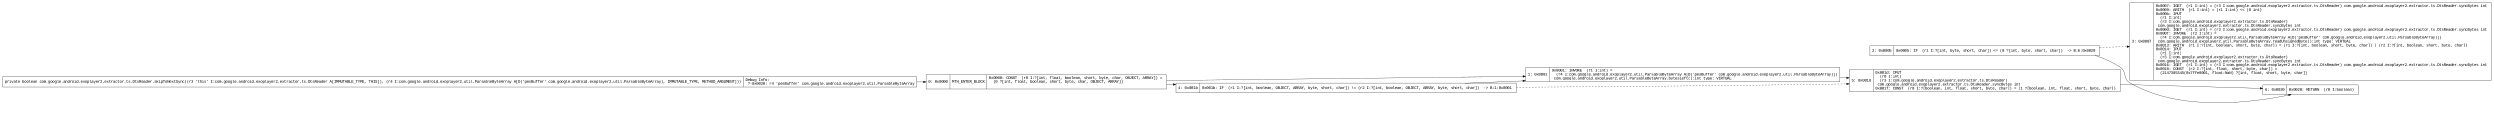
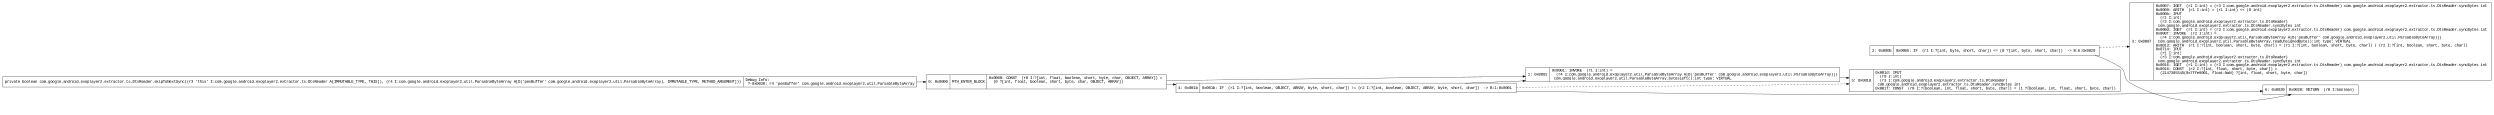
(2171, 49) -> (2171, 49)
(2190, 86) -> (1888, 95)
